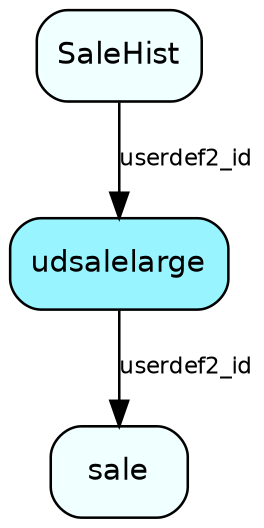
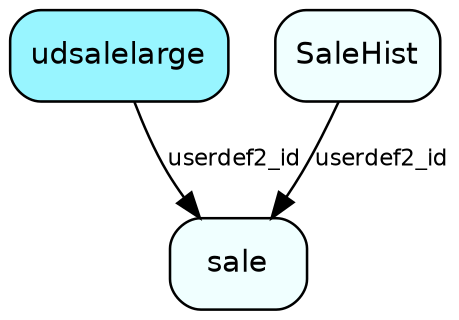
(119, 147) -> (314, 150)
